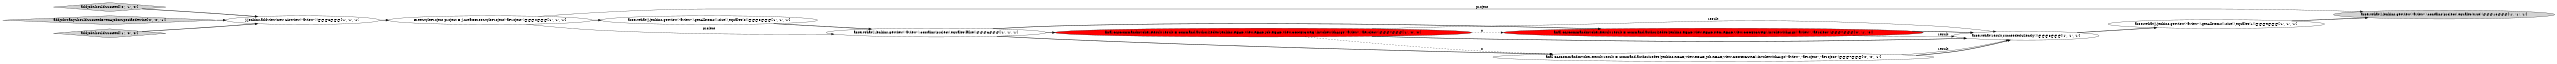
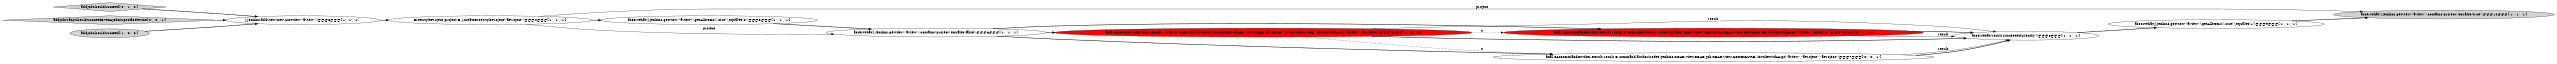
(110, 33) -> (110, 33)
